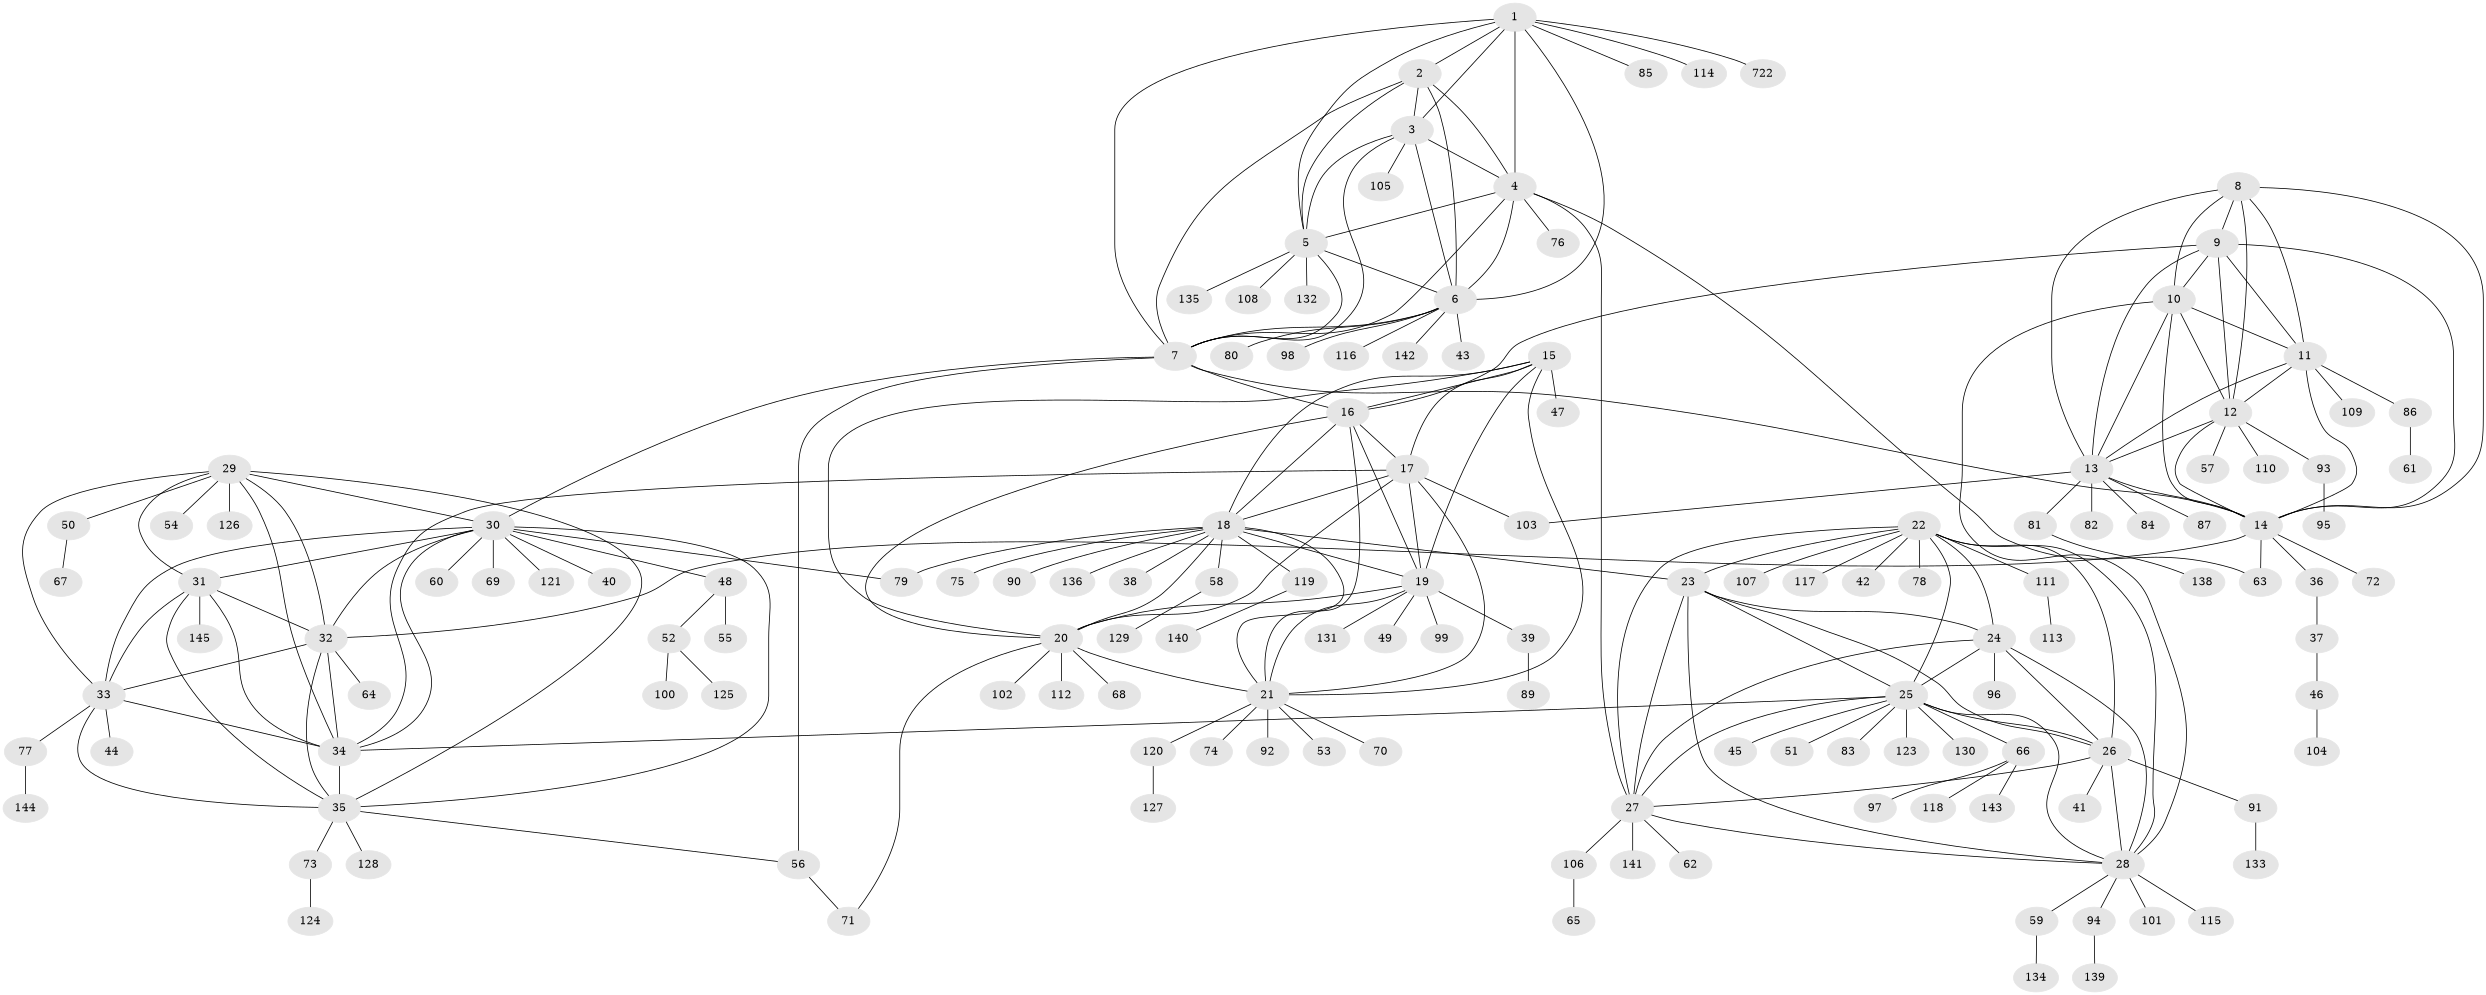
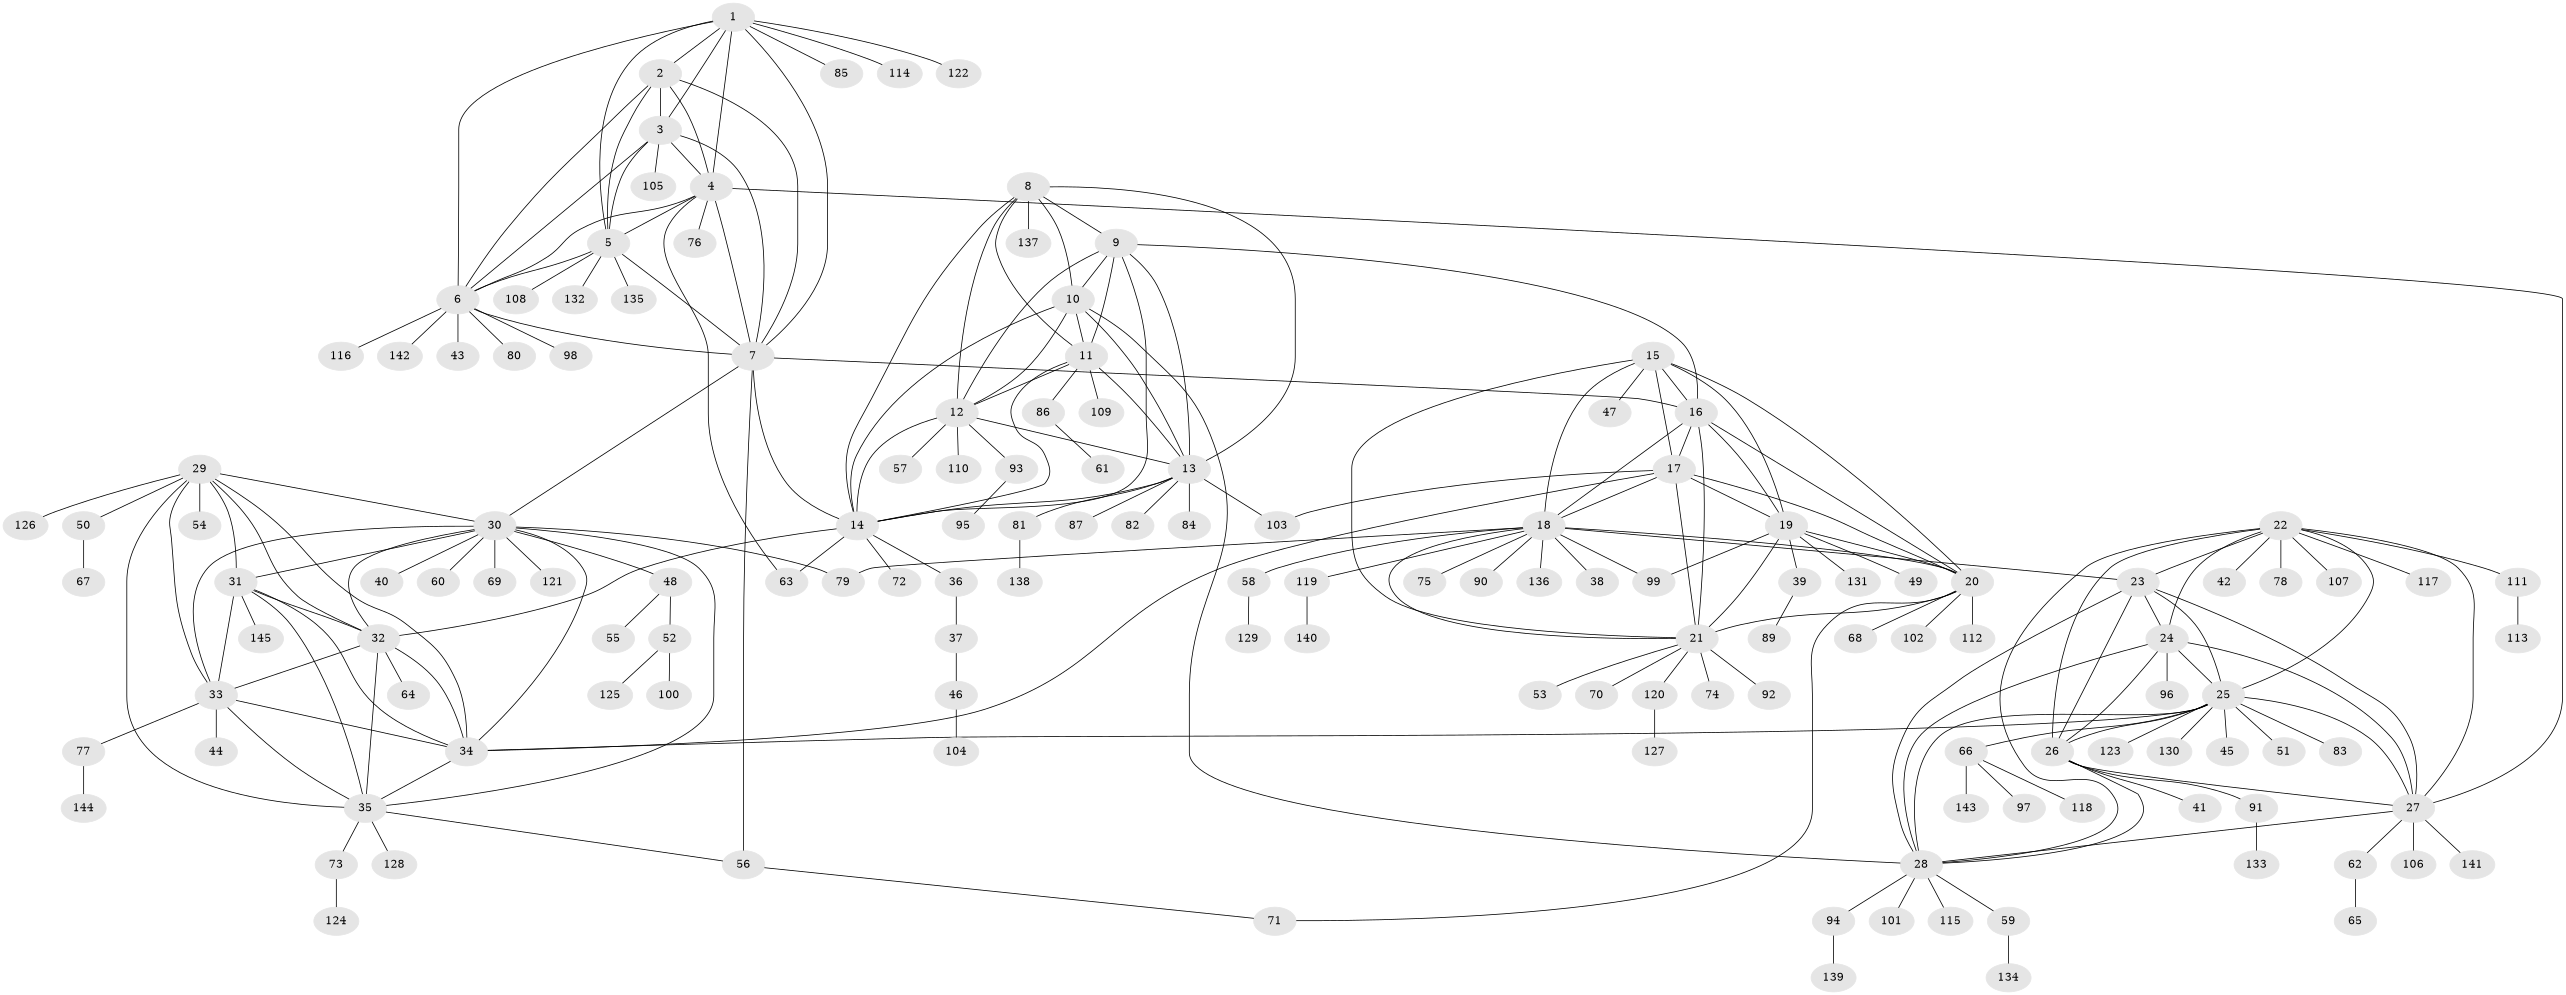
(1763, 74) -> (959, 74)
none -> (1028, 243)
(1331, 556) -> (1599, 554)
(1574, 893) -> (2355, 893)
